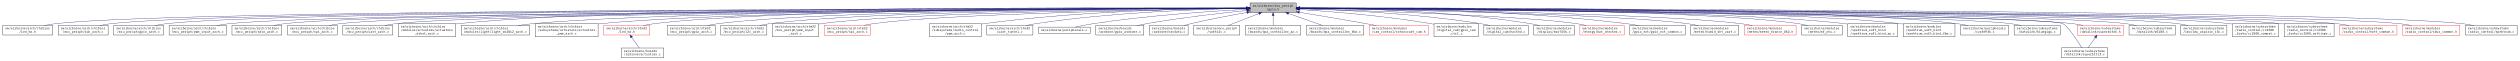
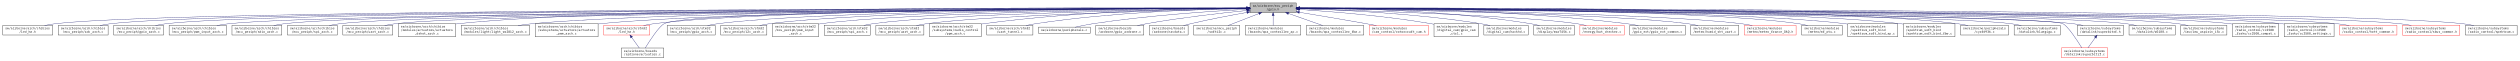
none -> (940, 11)
(847, 30) -> (847, 30)
none -> (900, 30)
(2100, 30) -> (2100, 30)
(2431, 30) -> (2431, 30)
(2085, 53) -> (2085, 53)
